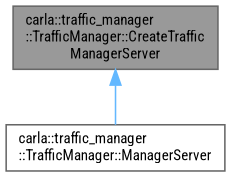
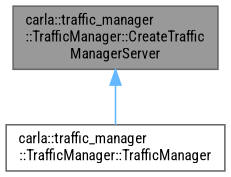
(116, 148) -> (116, 148)
